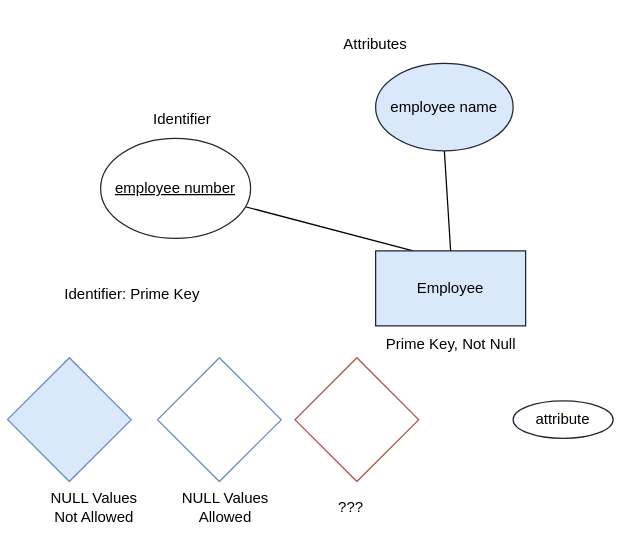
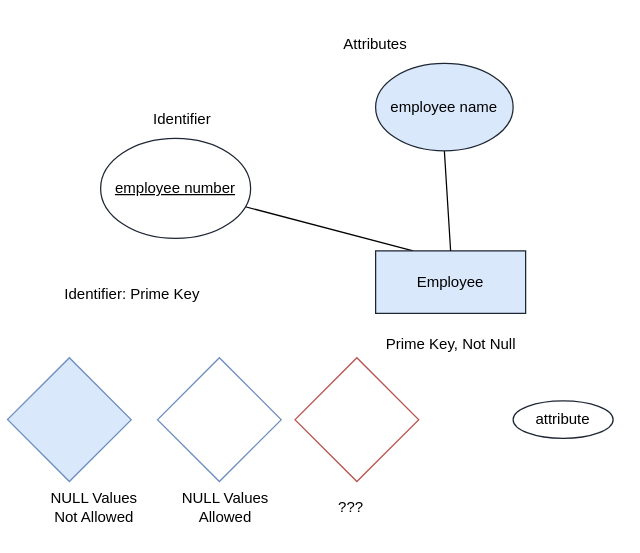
(451, 288) -> (451, 282)
